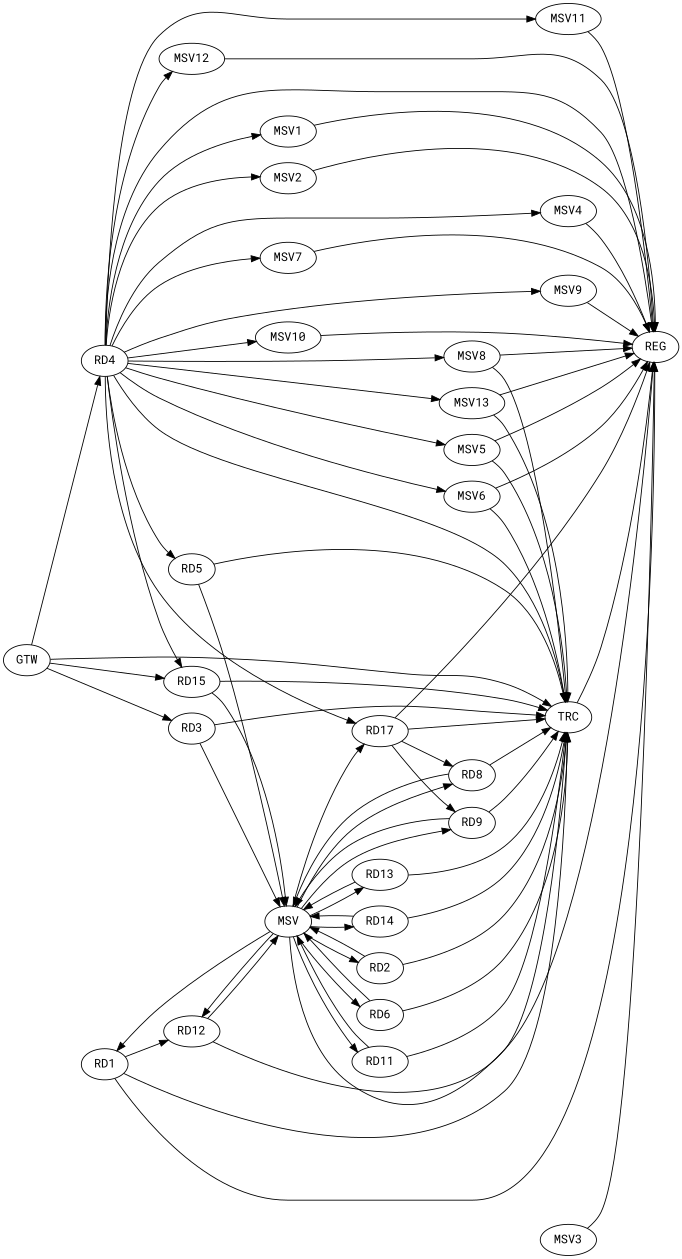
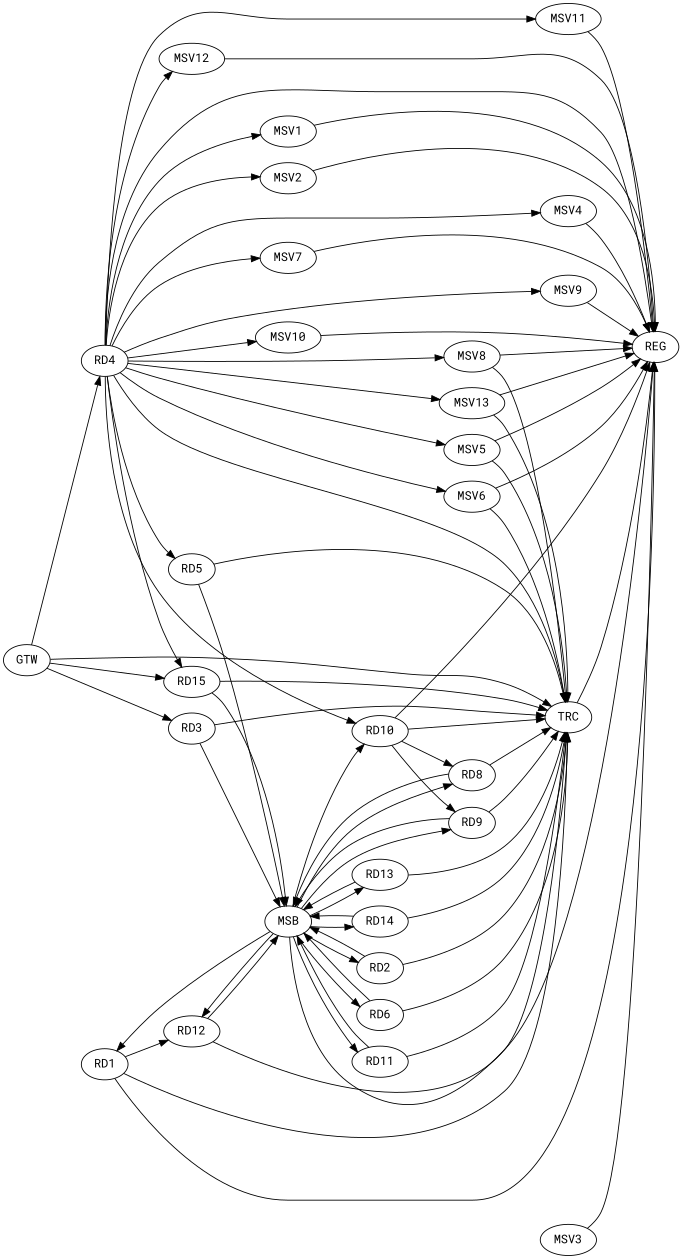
(380, 731) -> (380, 731)
(288, 922) -> (288, 922)
